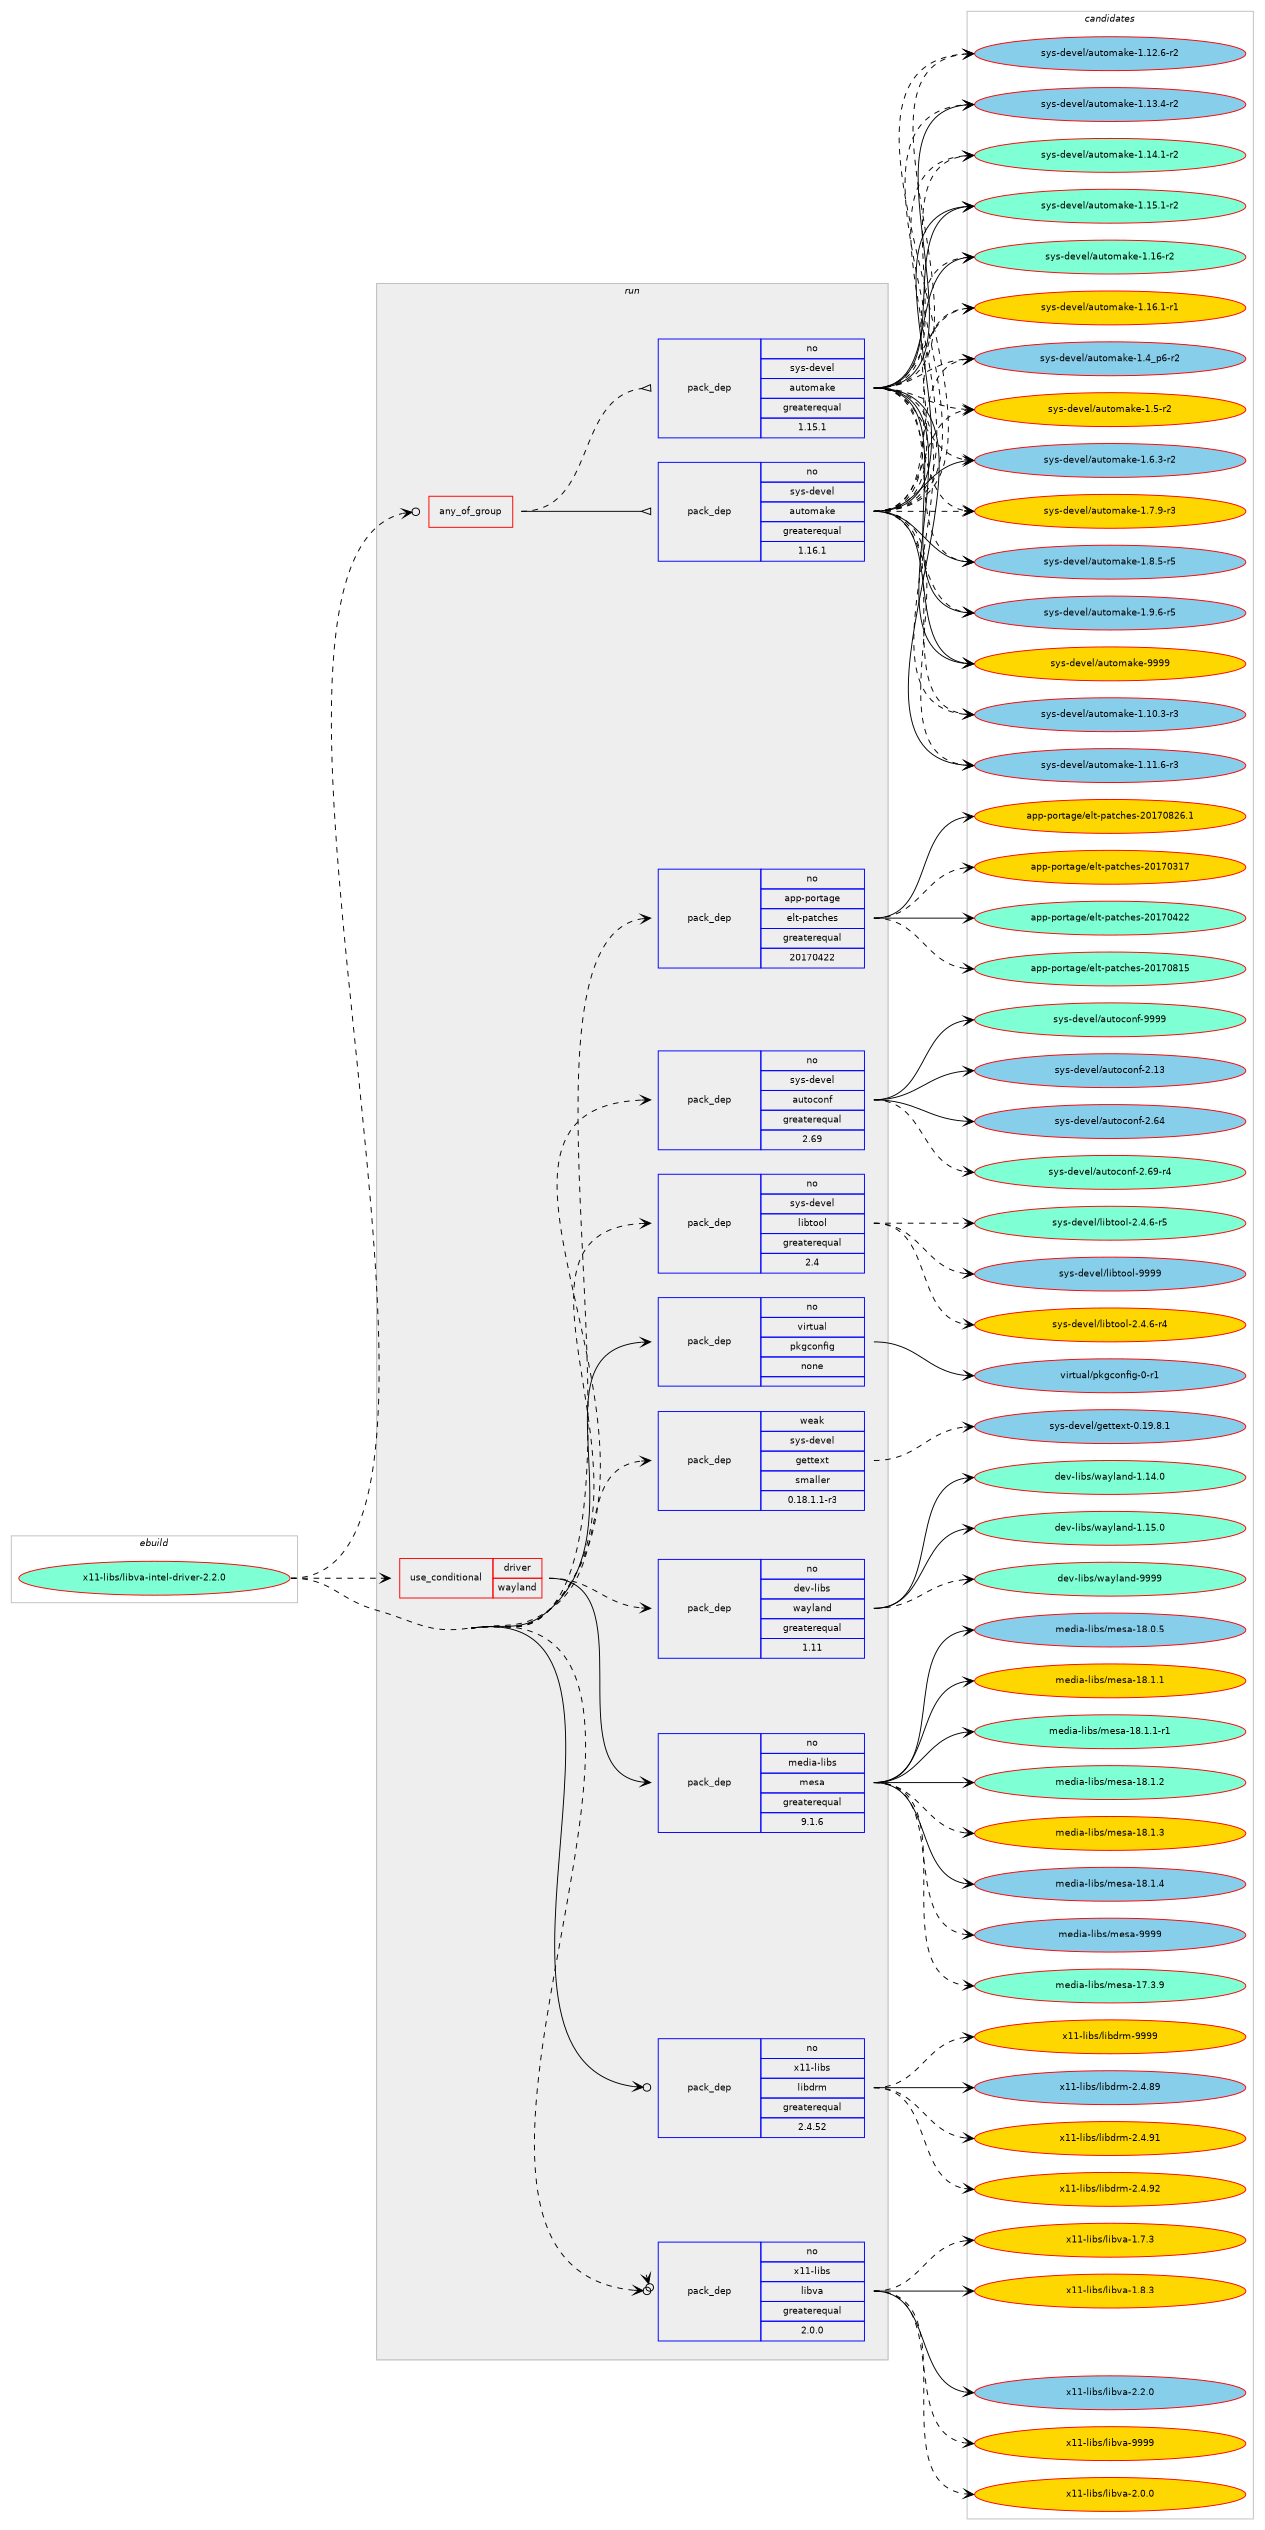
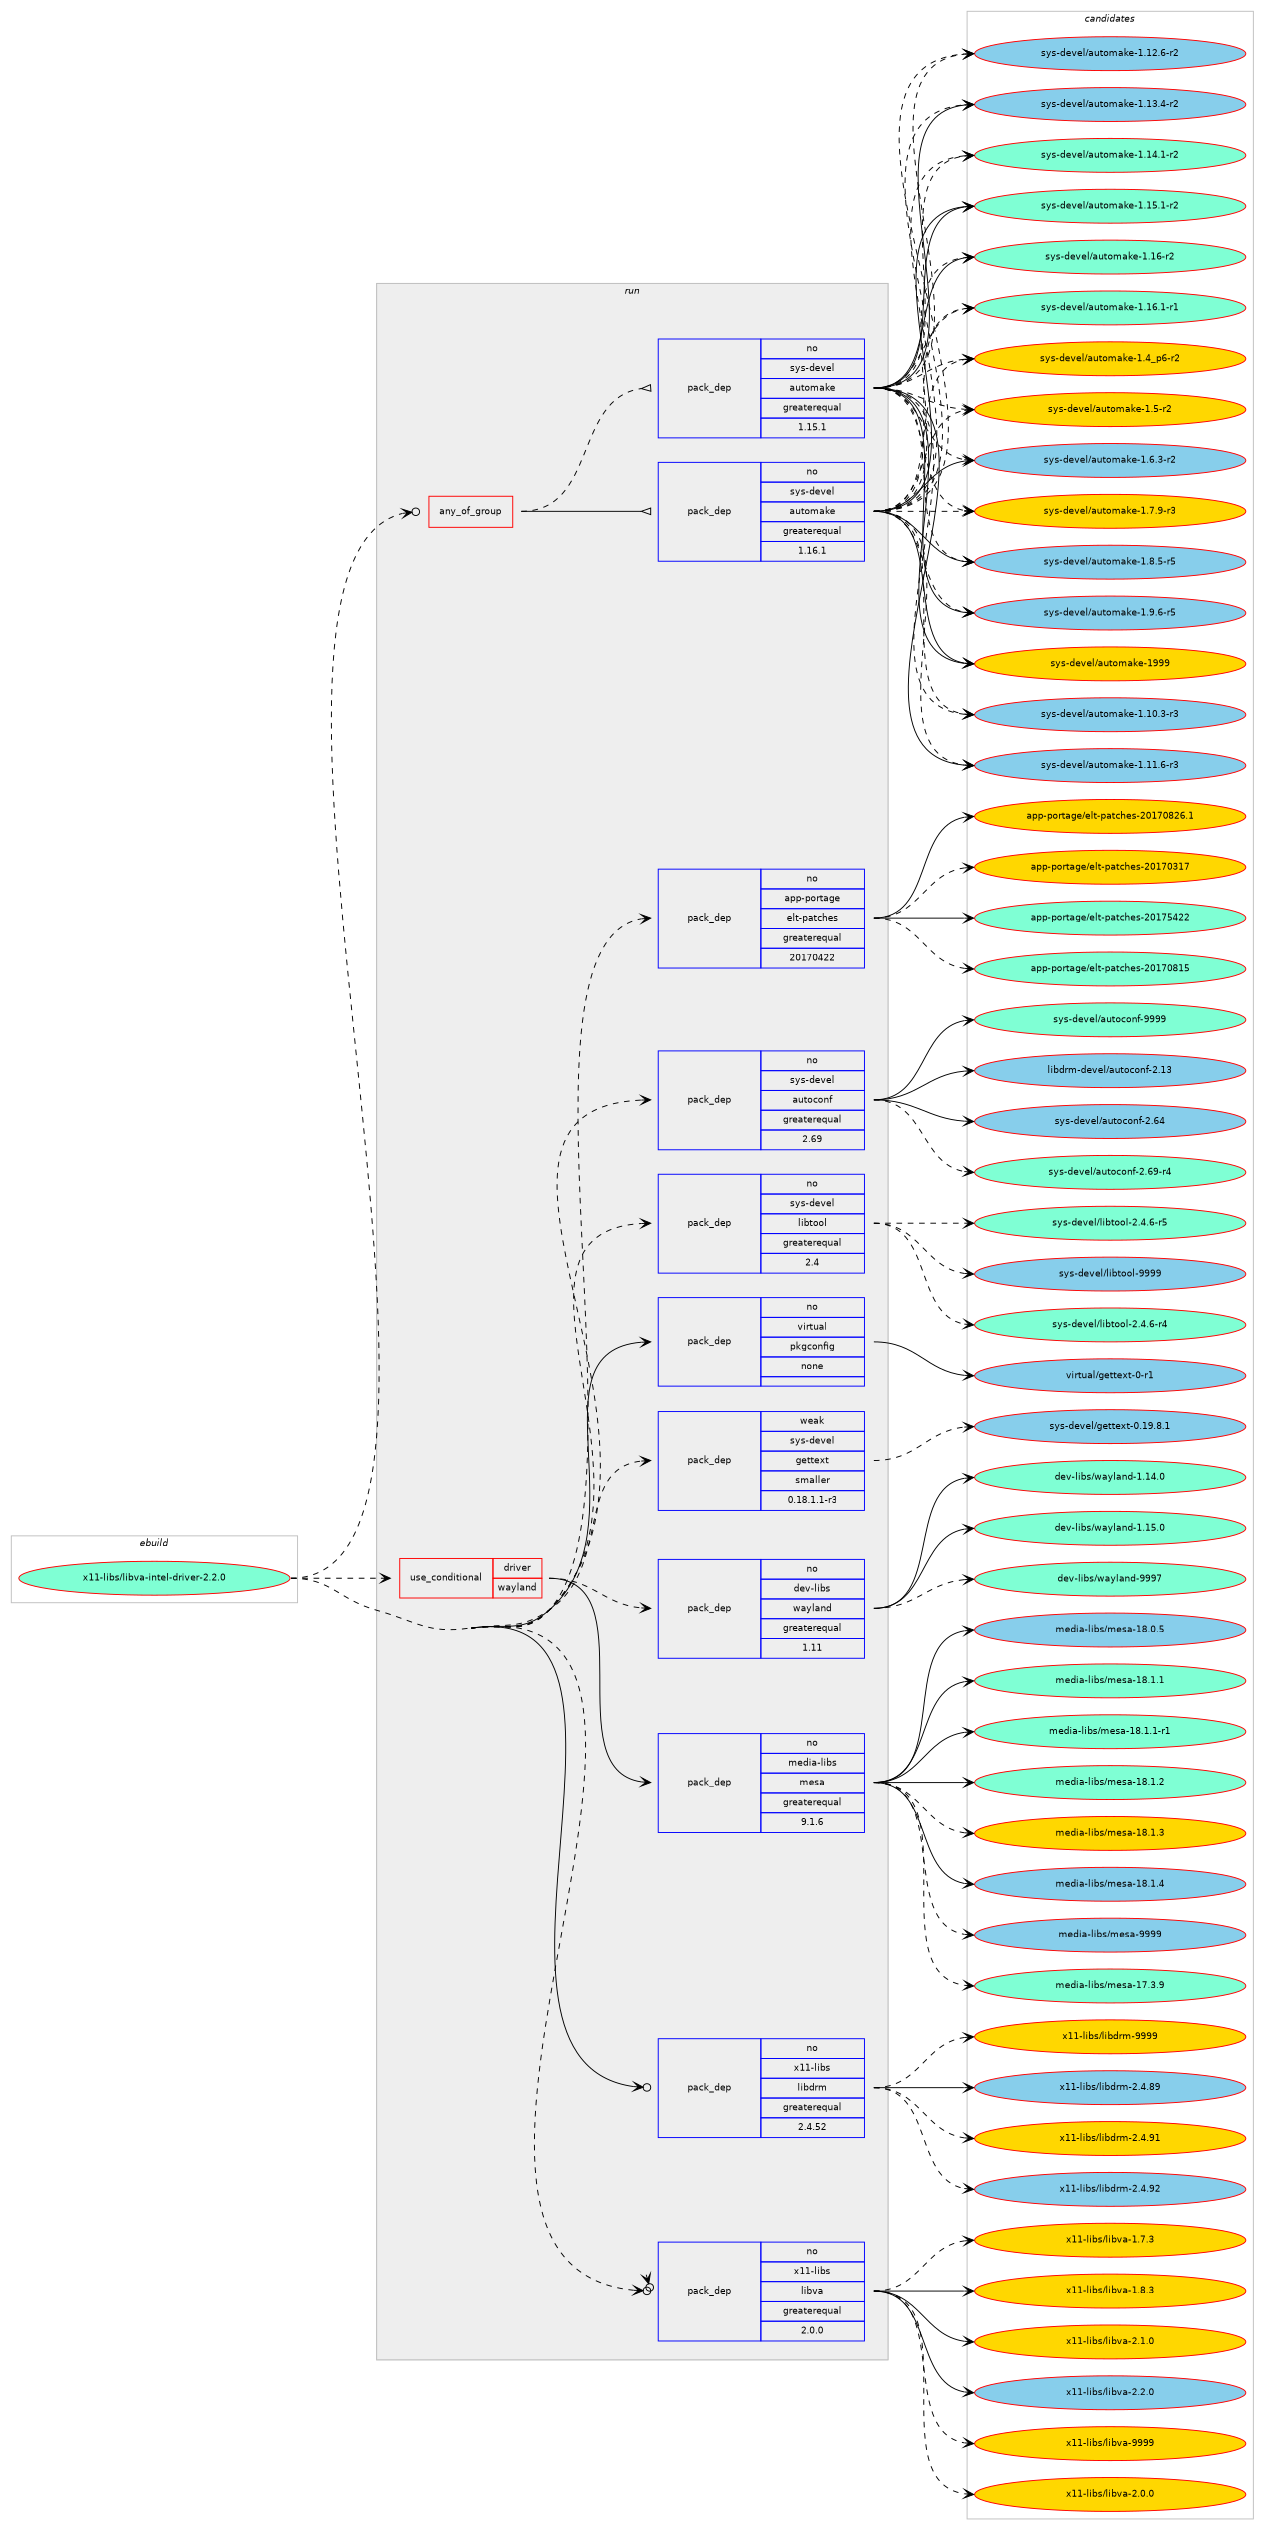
(1110, 308) -> (1110, 308)
(1110, 359) -> (1110, 359)
(1110, 664) -> (1110, 664)
(1110, 918) -> (1110, 918)
(1110, 1071) -> (1110, 1071)
(1110, 1325) -> (1110, 1325)
(1110, 1376) -> (1110, 1376)
(1110, 1579) -> (1110, 1579)
(1110, 1681) -> (1110, 1681)
(1110, 2189) -> (1110, 2189)
none -> (1110, 2342)
